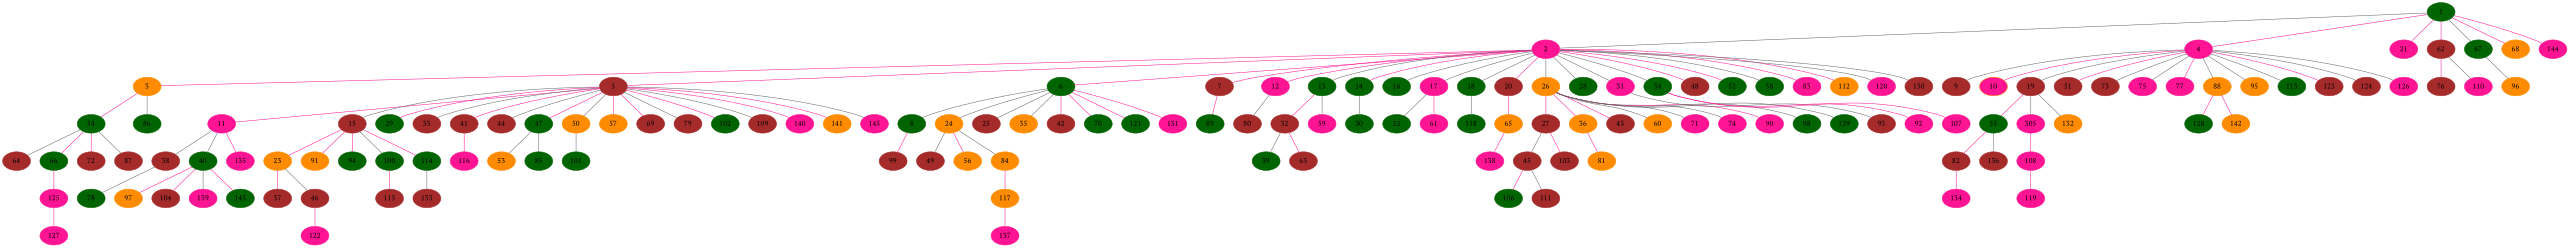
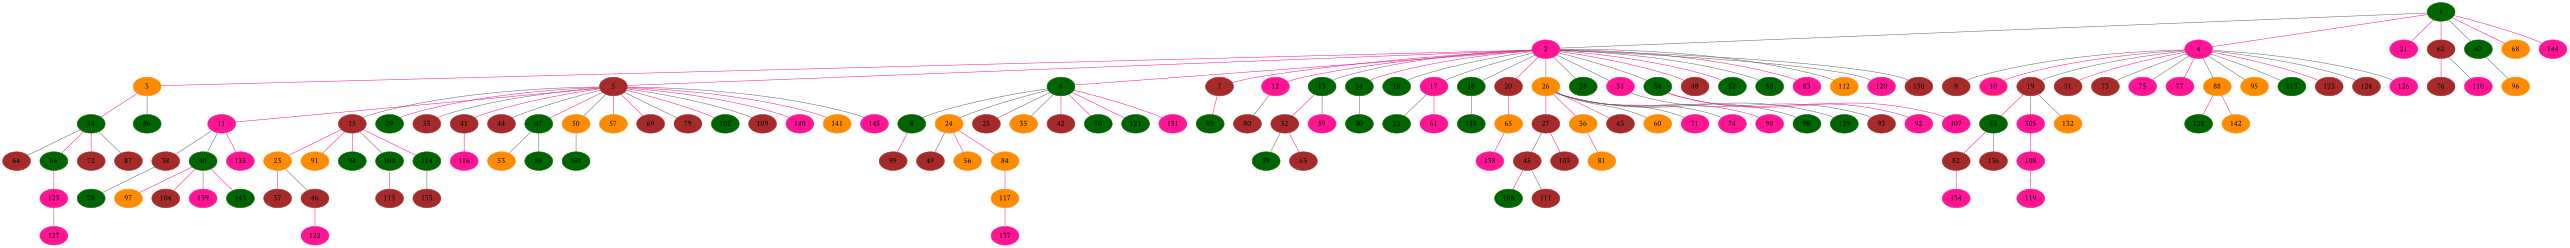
(1698, 55) -> (1698, 55)
(977, 142) -> (977, 142)
(54, 217) -> (54, 217)
